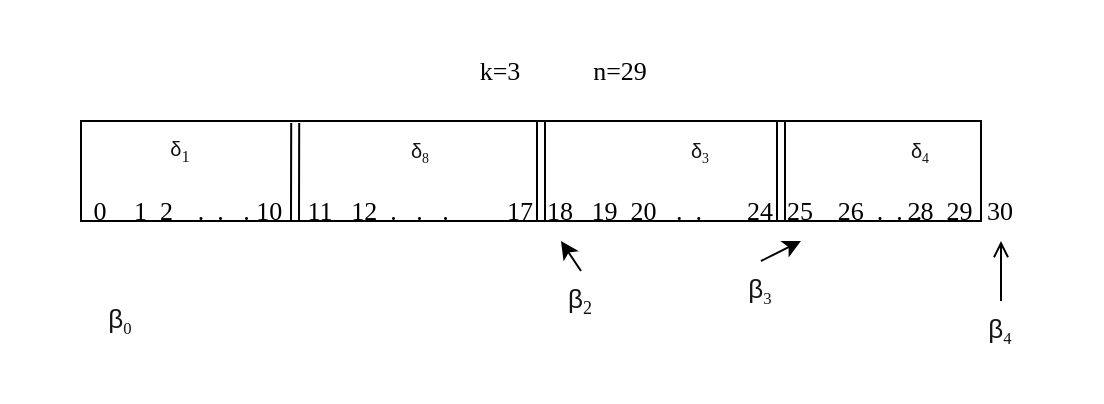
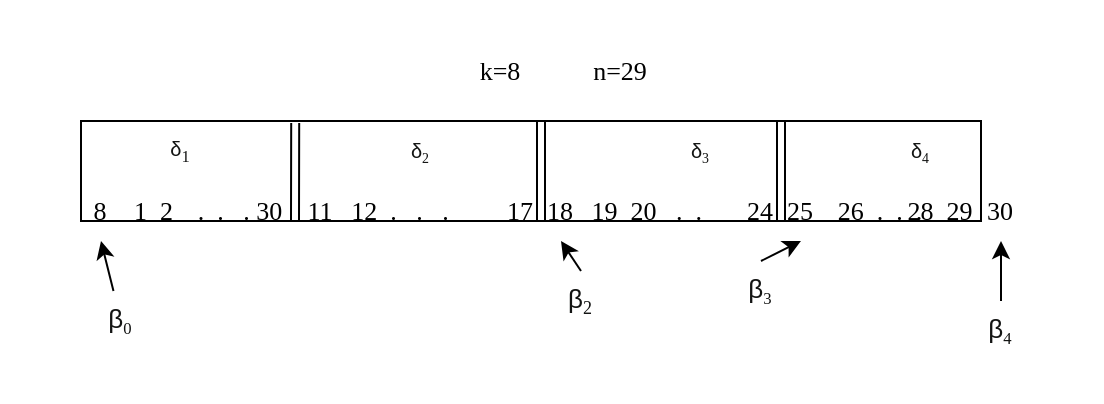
(501, 71) -> (501, 71)
(421, 151) -> (421, 151)
(101, 211) -> (101, 211)
(241, 211) -> (241, 211)
(1001, 253) -> (1001, 256)
none -> (109, 272)
